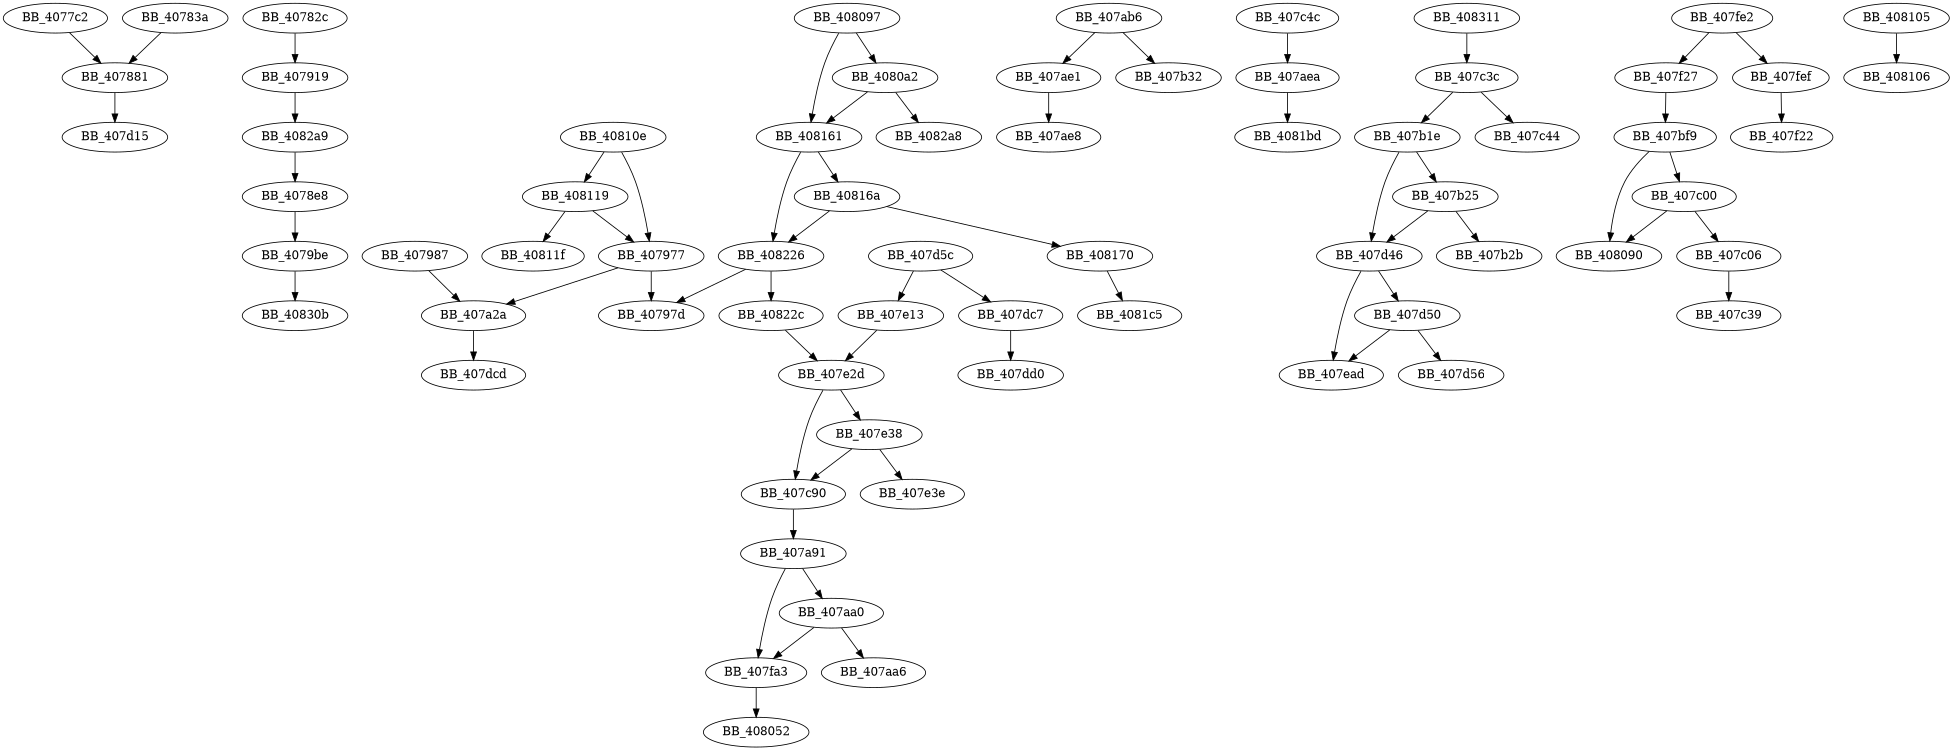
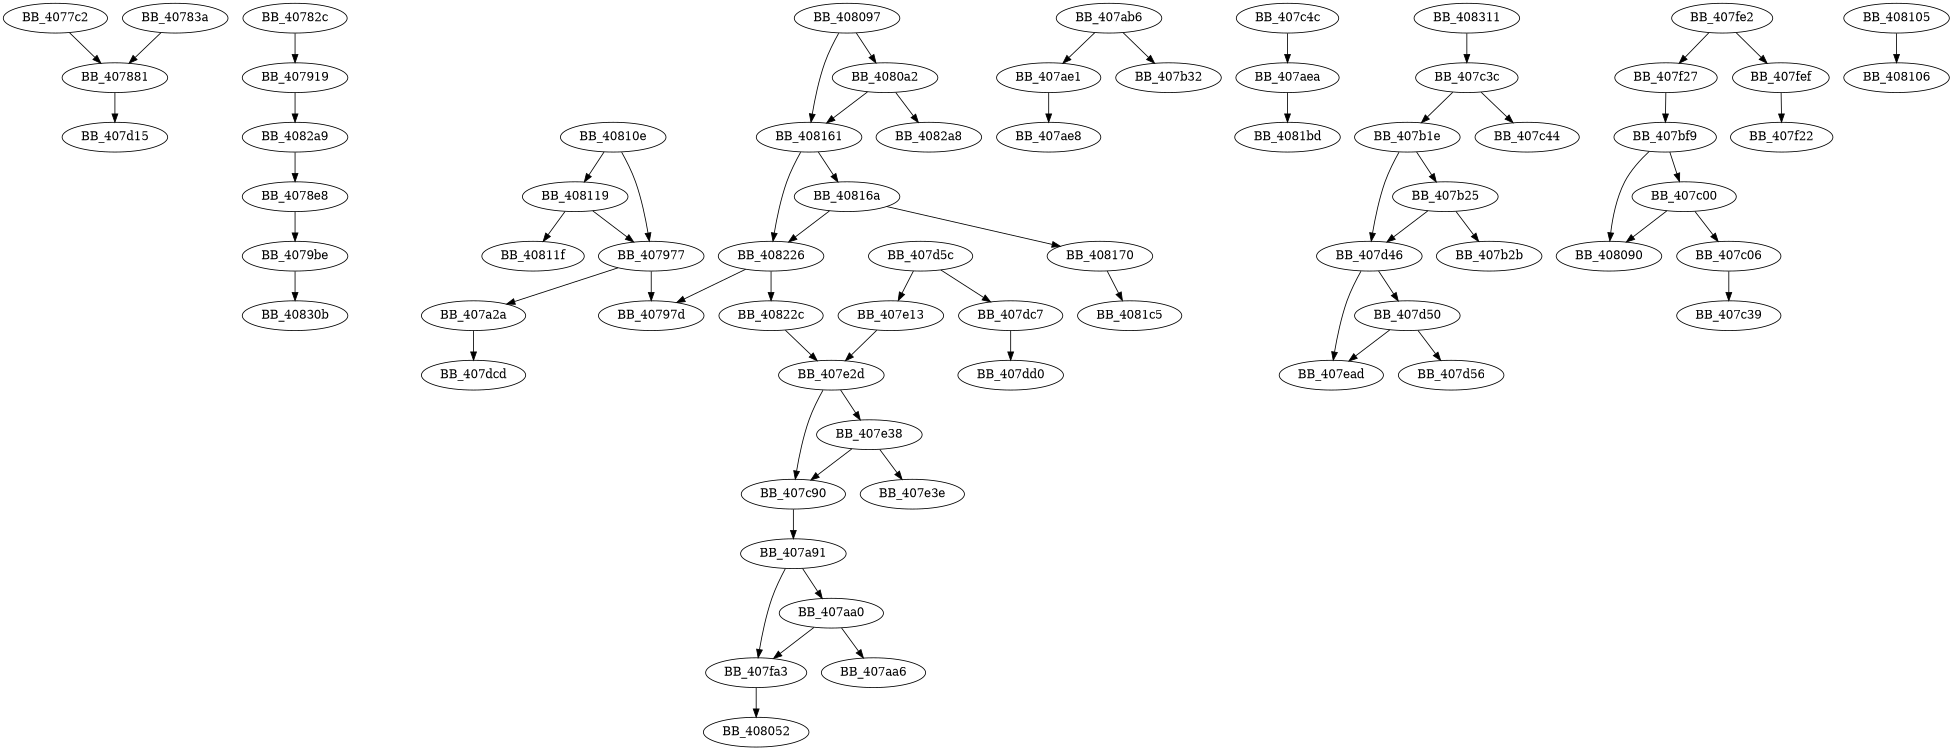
(415, 256) -> none
